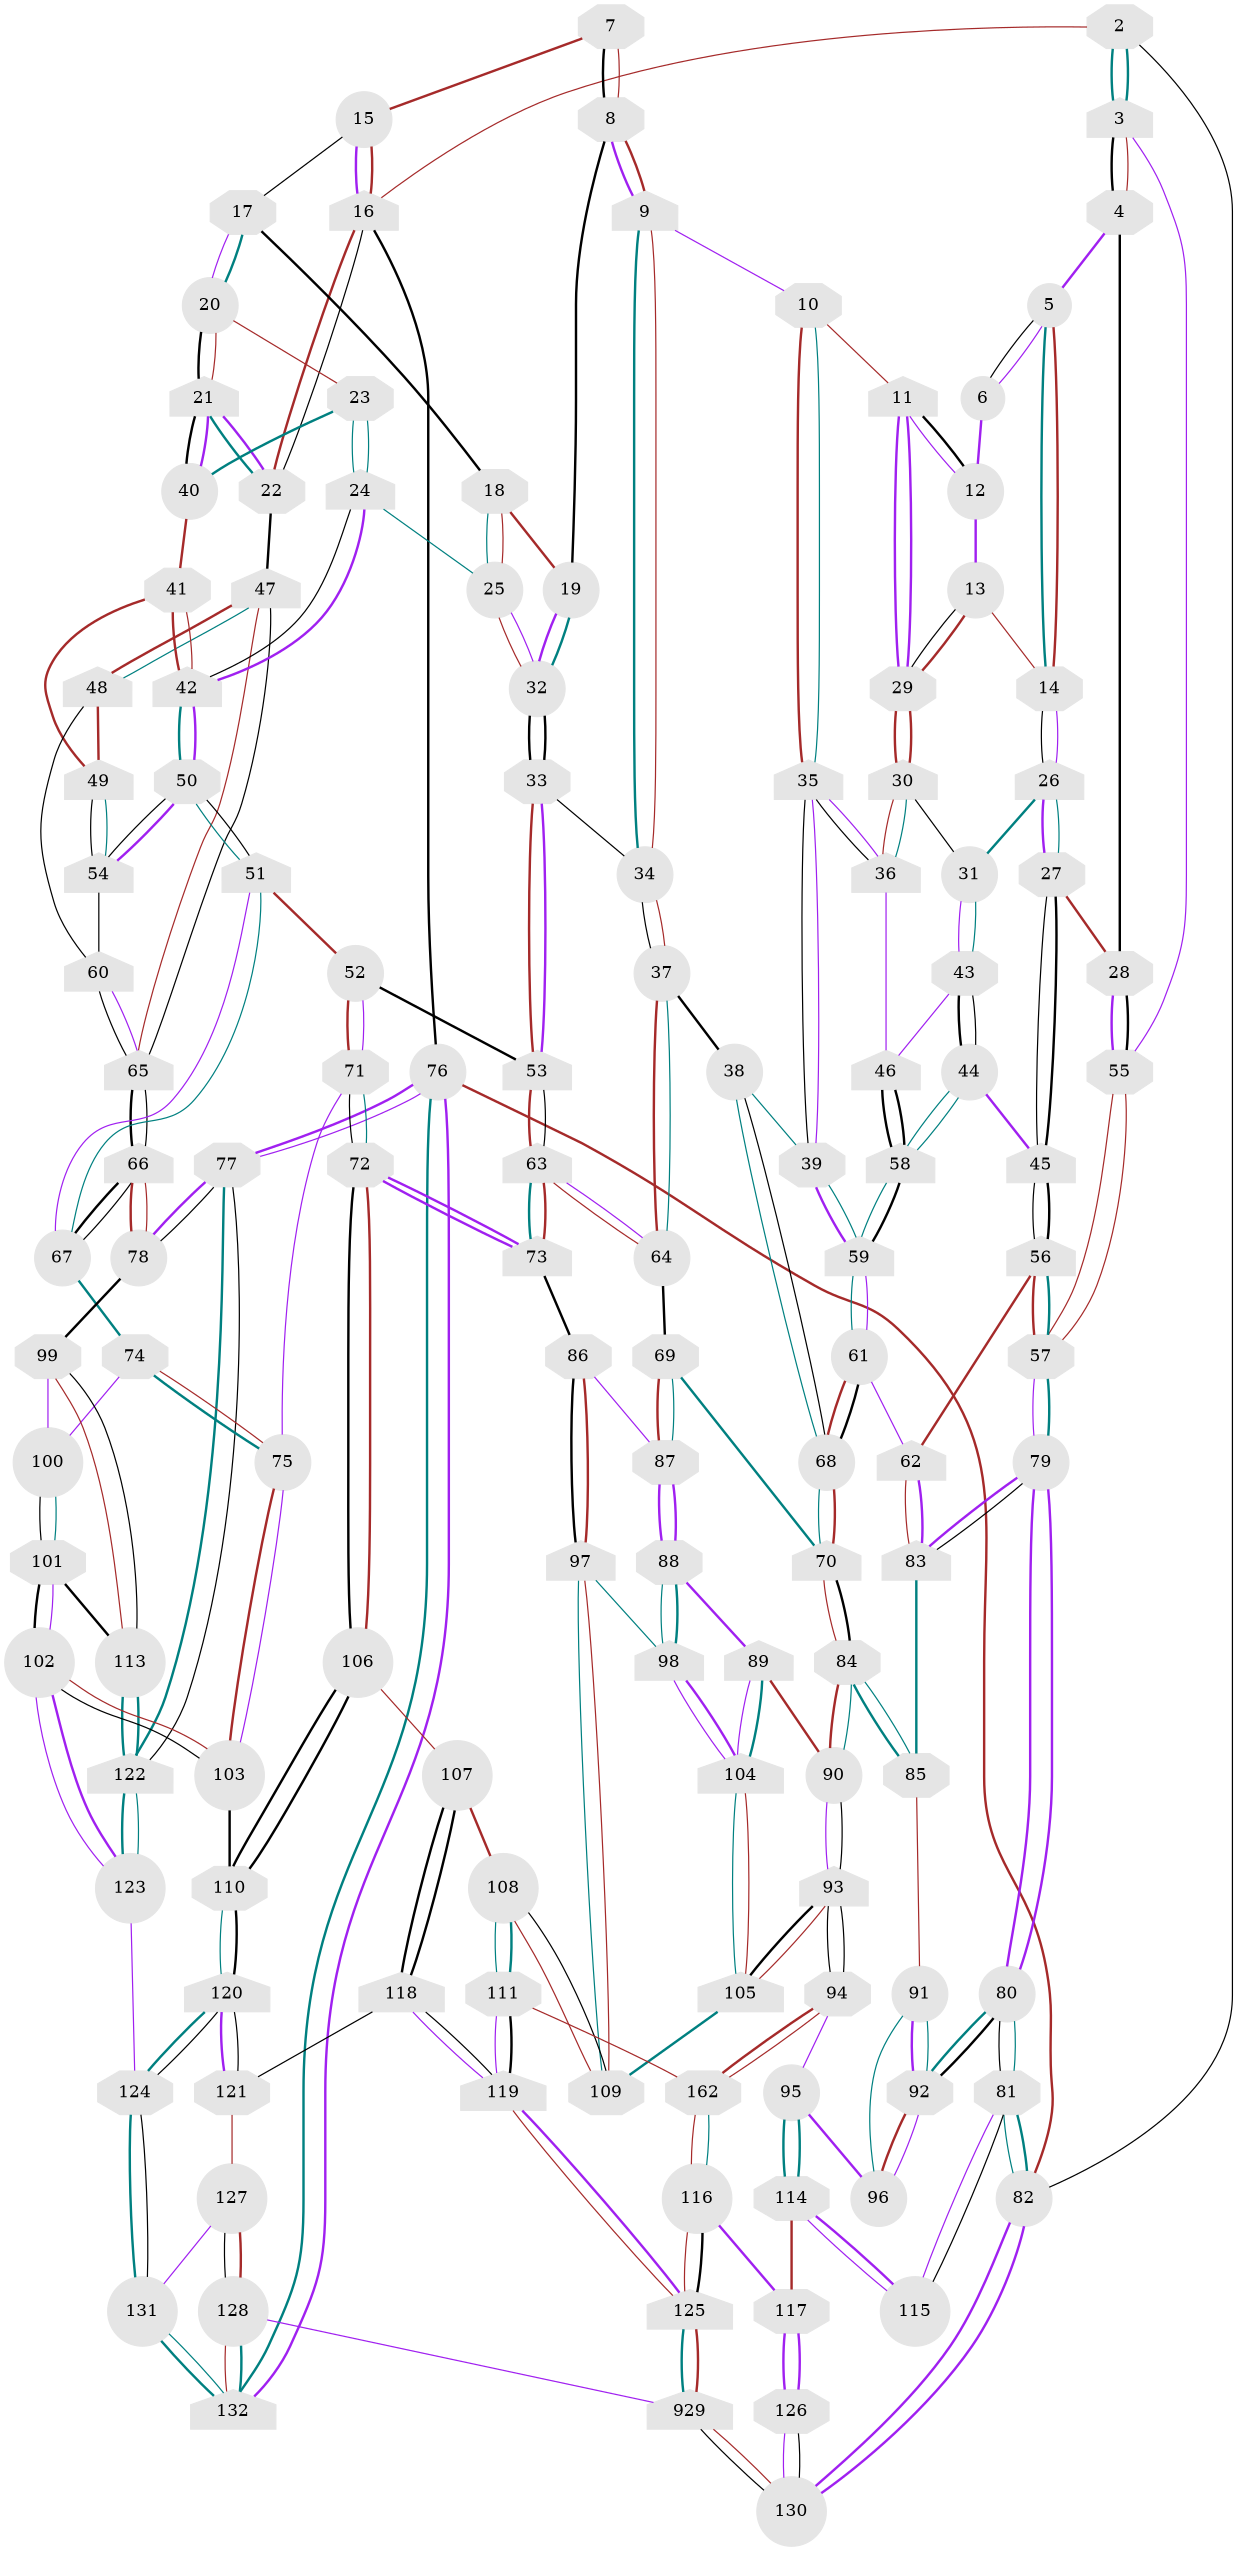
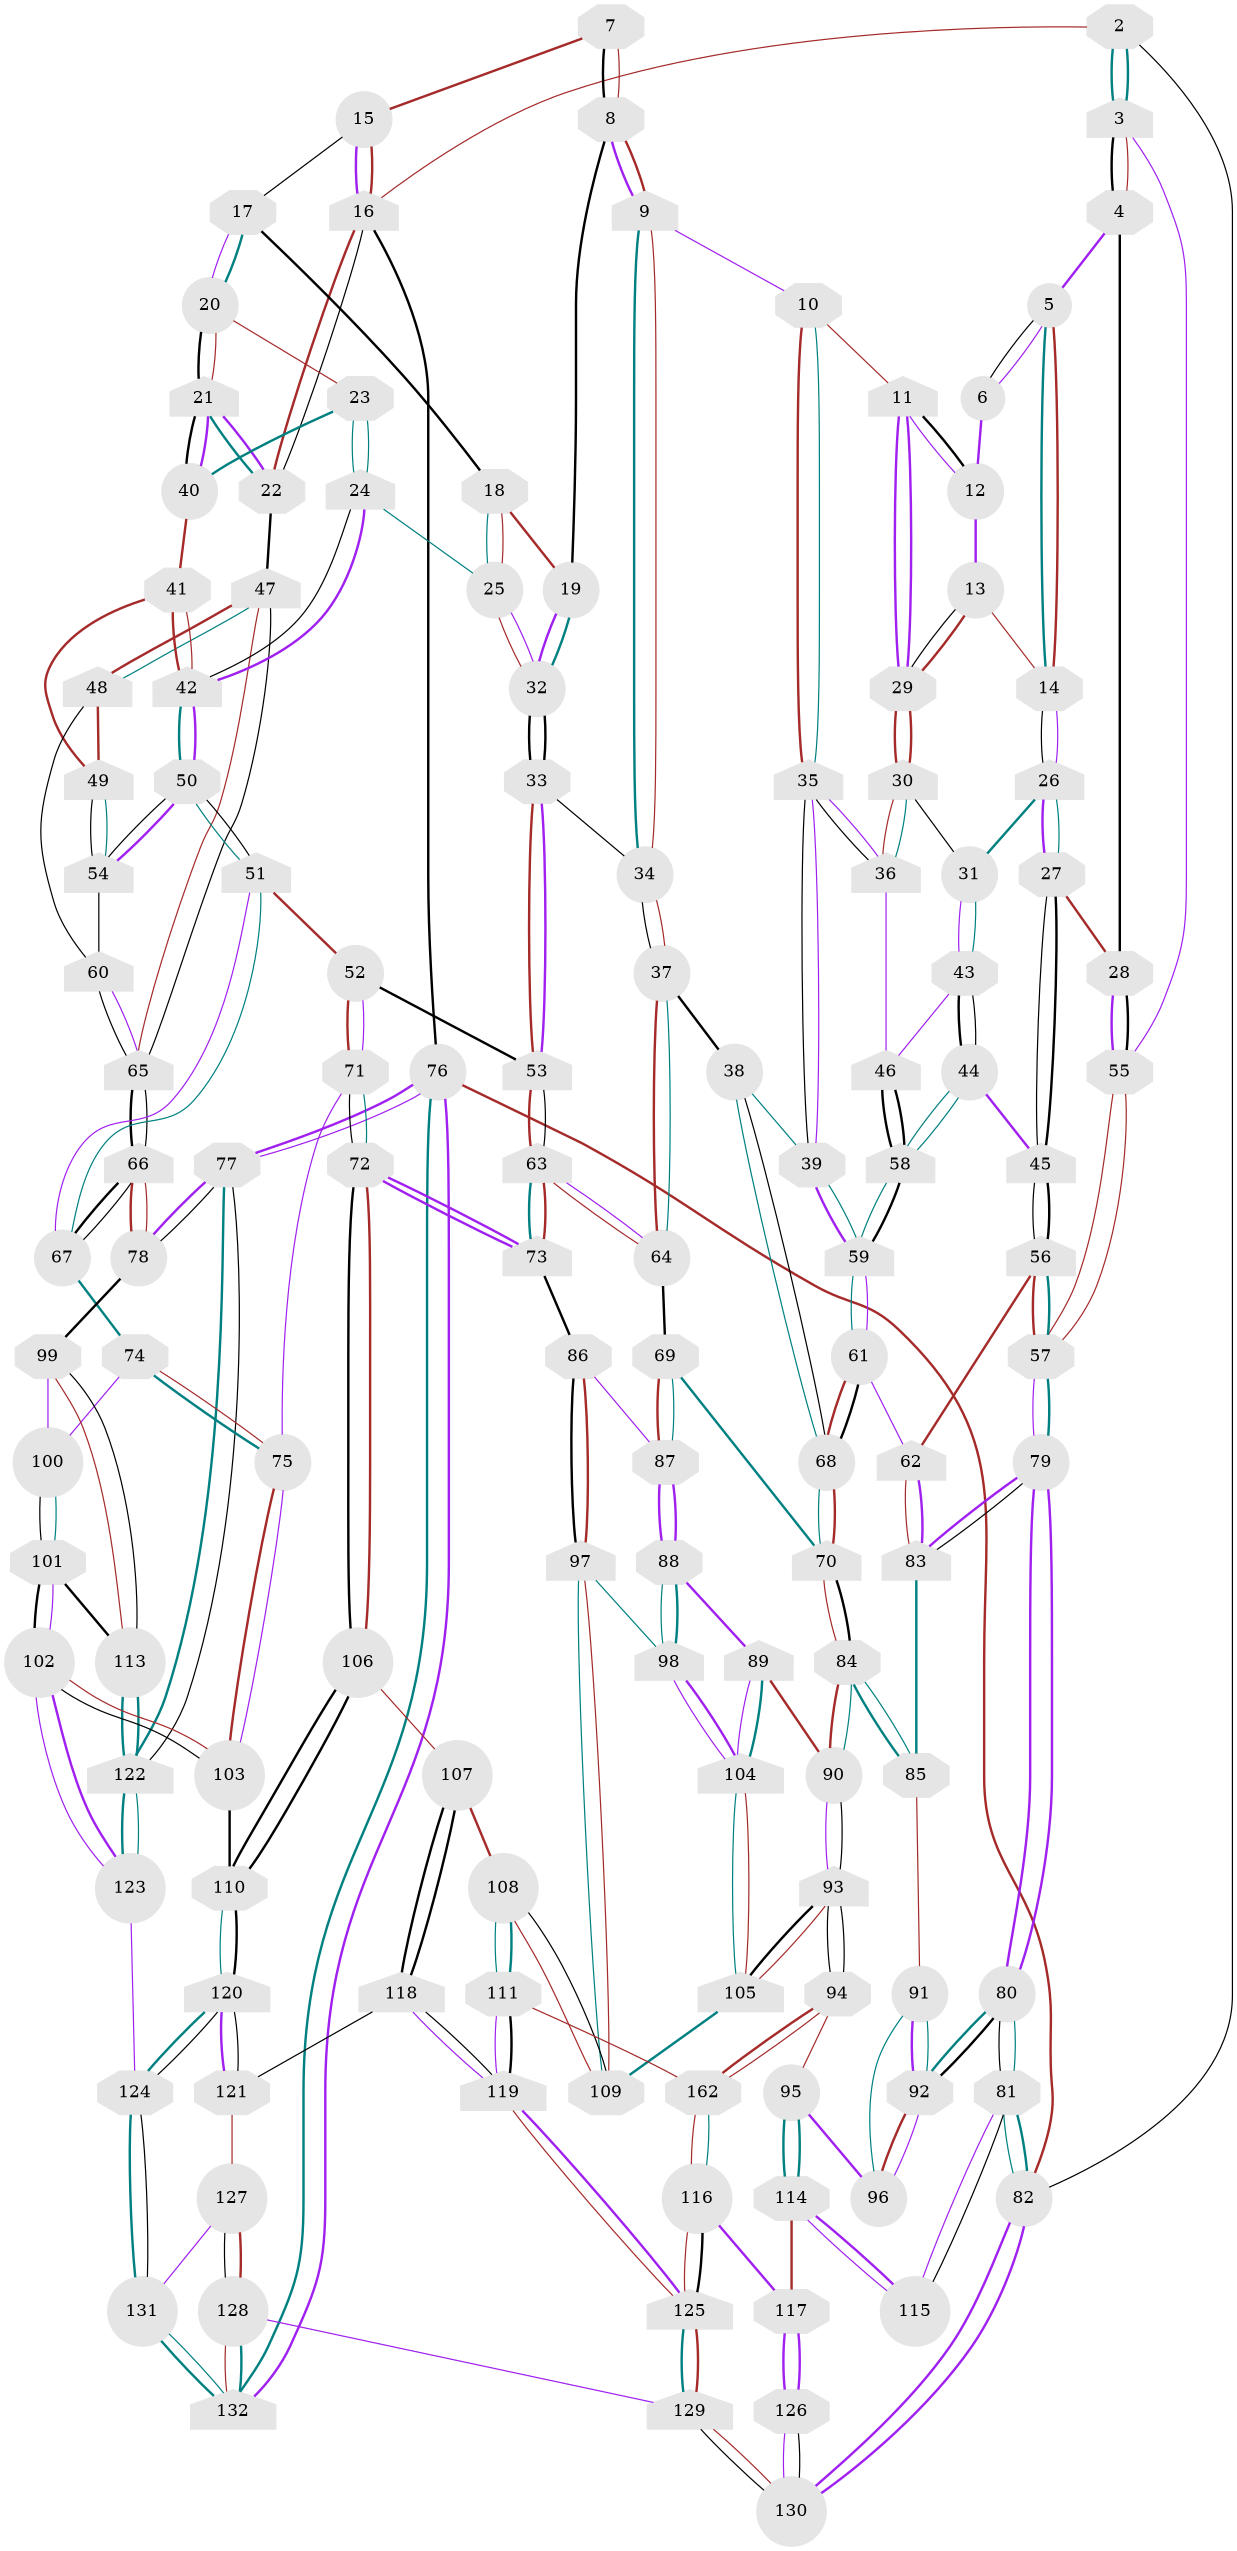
(815, 2042) -> (815, 2042)
(690, 2411) -> (690, 2411)
